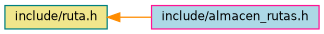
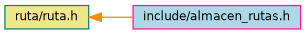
(56, 17) -> (47, 17)
